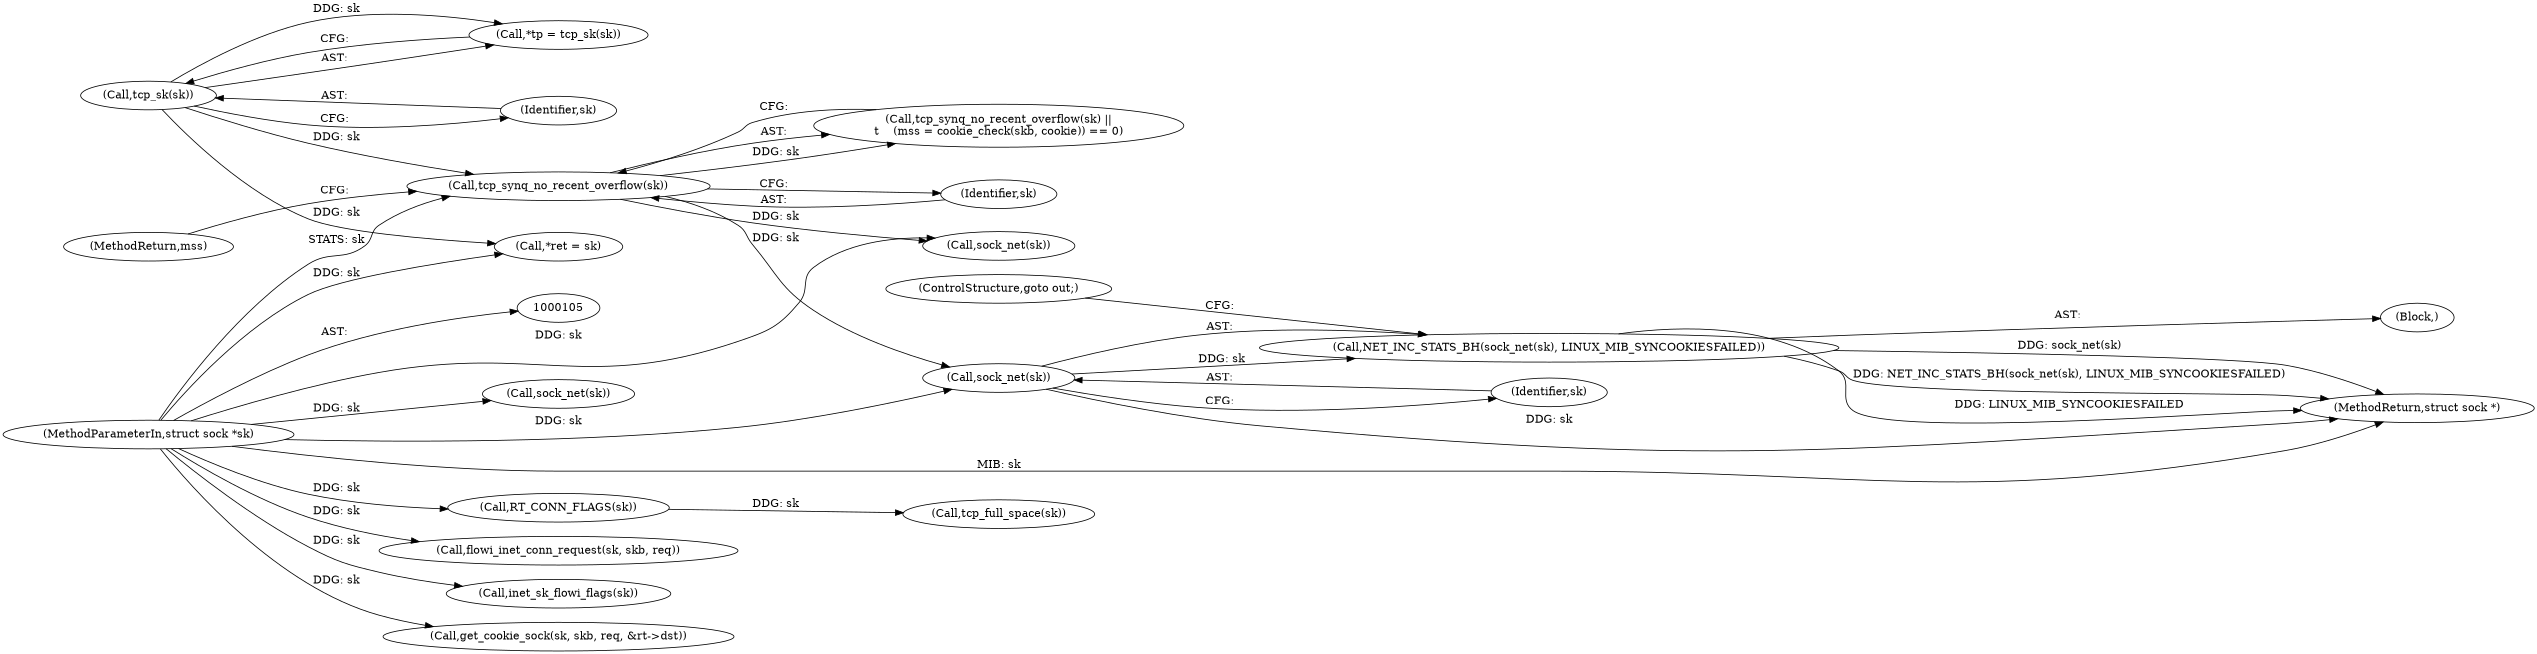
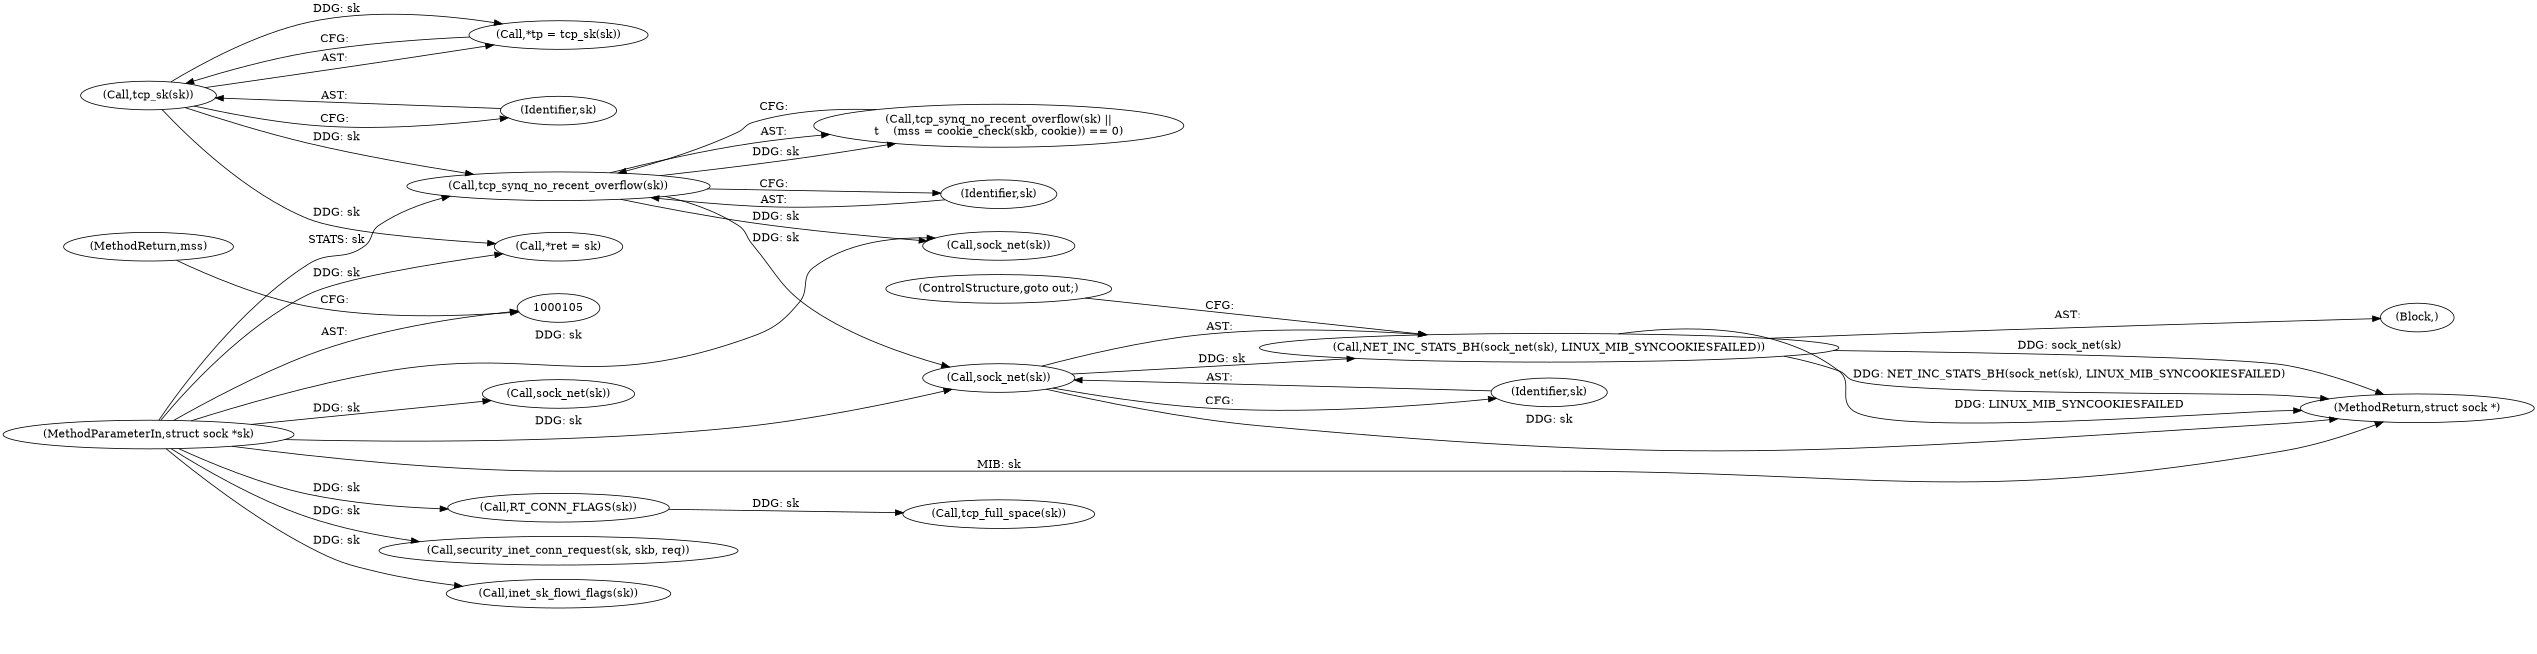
(297, 206) -> (339, 311)
(559, 551) -> (559, 551)
(559, 637) -> none
